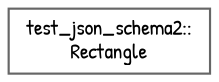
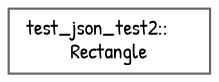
(109, 41) -> (109, 41)
